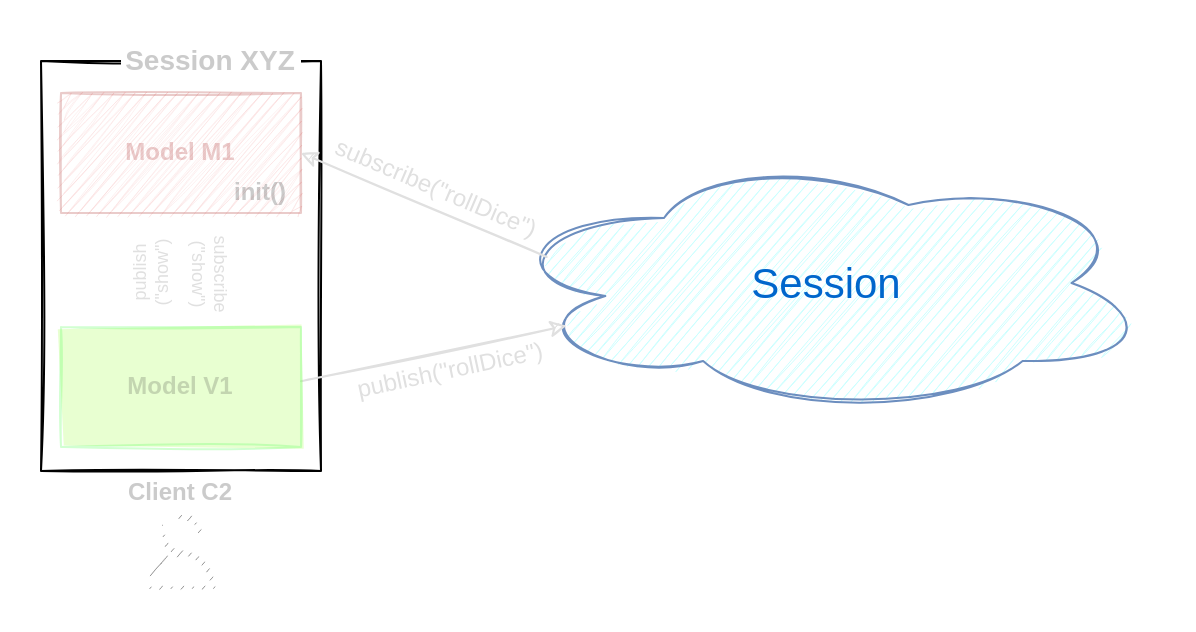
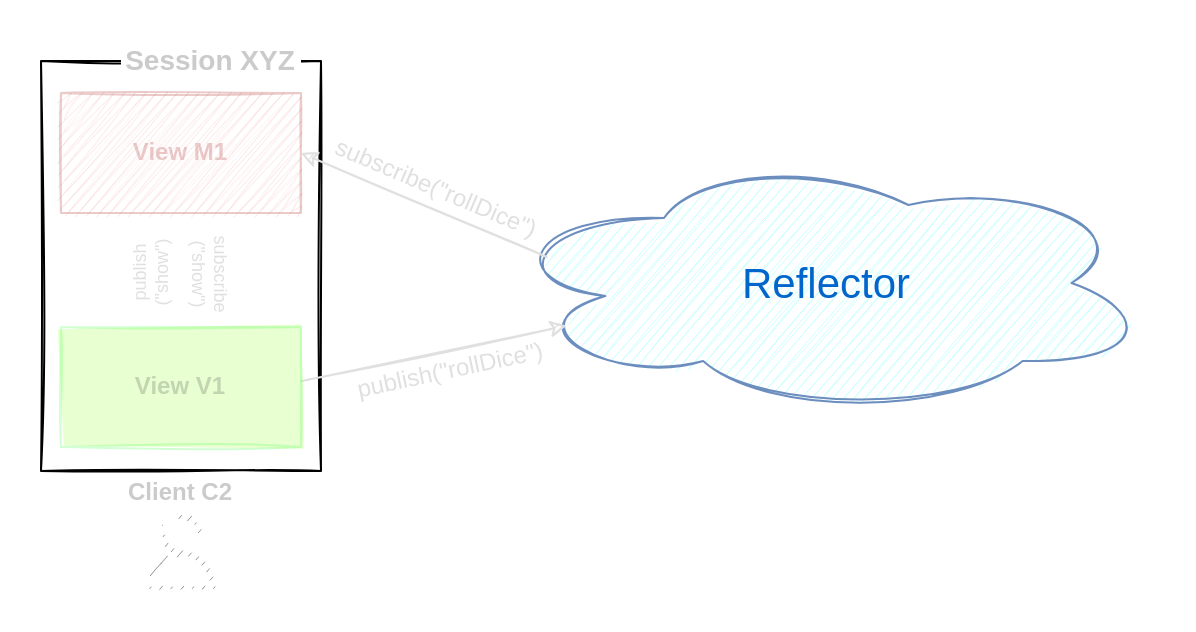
(181, 153) -> (181, 153)
(261, 193) -> none
(827, 283) -> (827, 283)
(181, 387) -> (181, 387)
